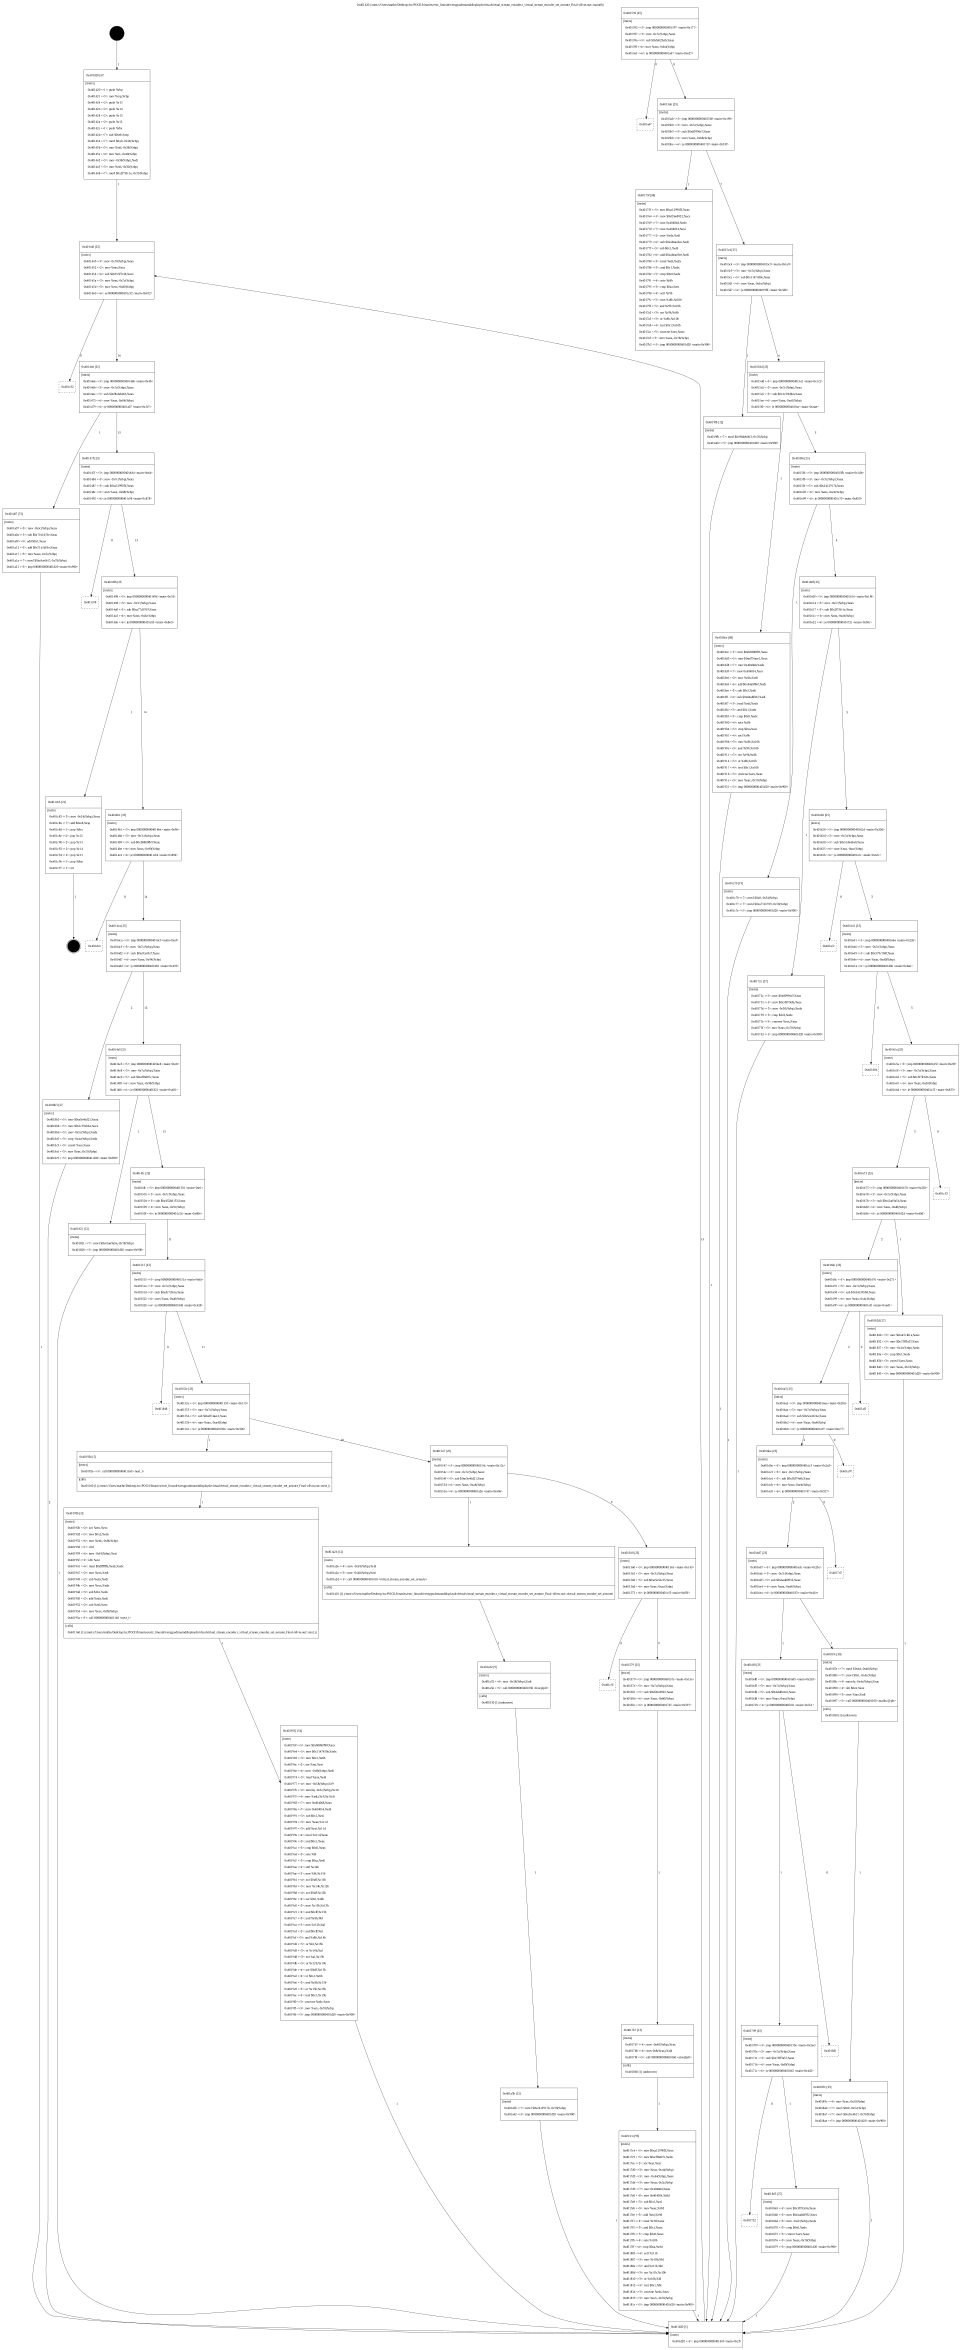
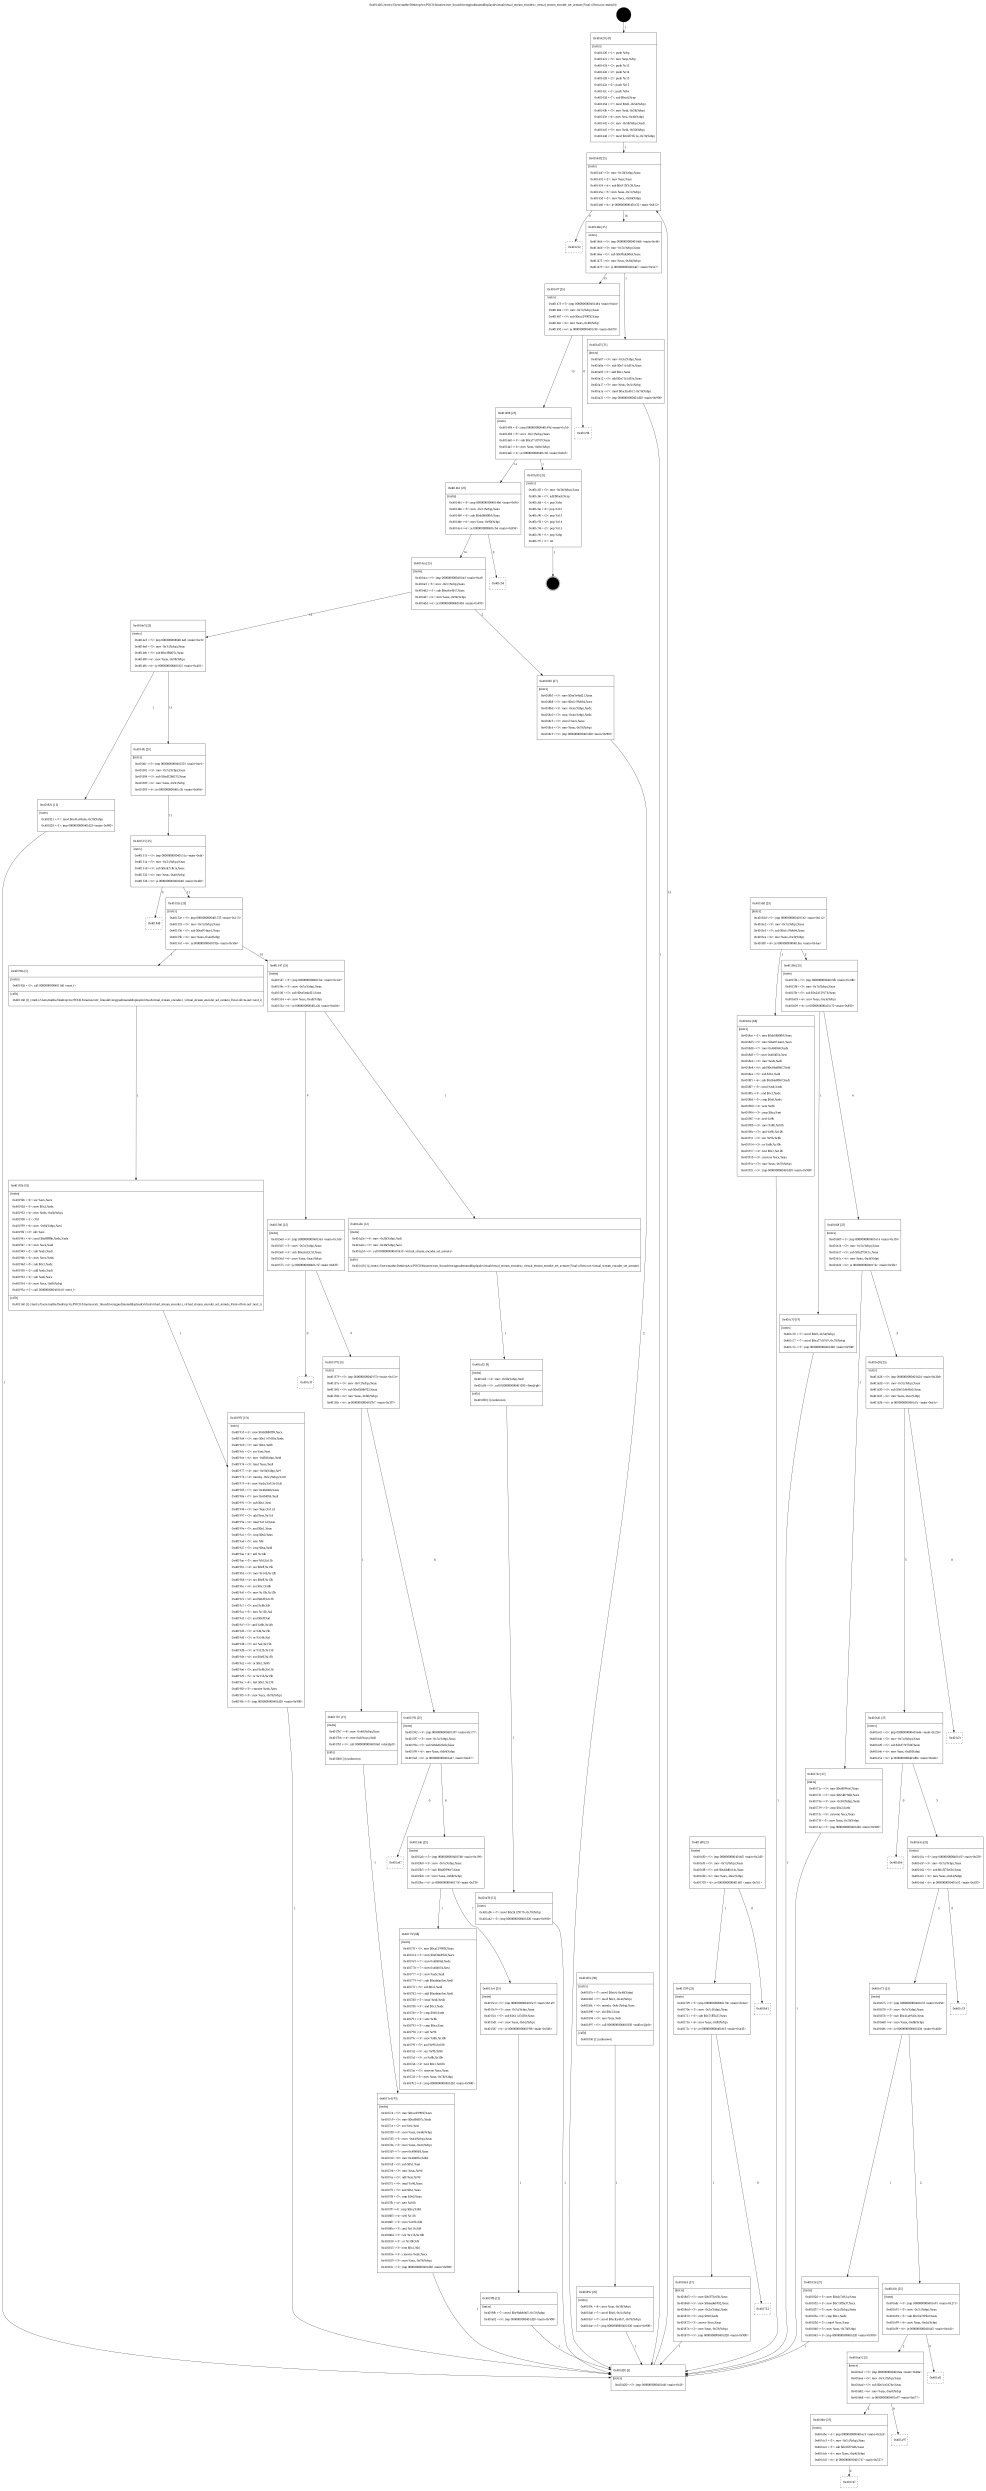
(770, 328) -> none
none -> (400, 1559)
(785, 1573) -> none
